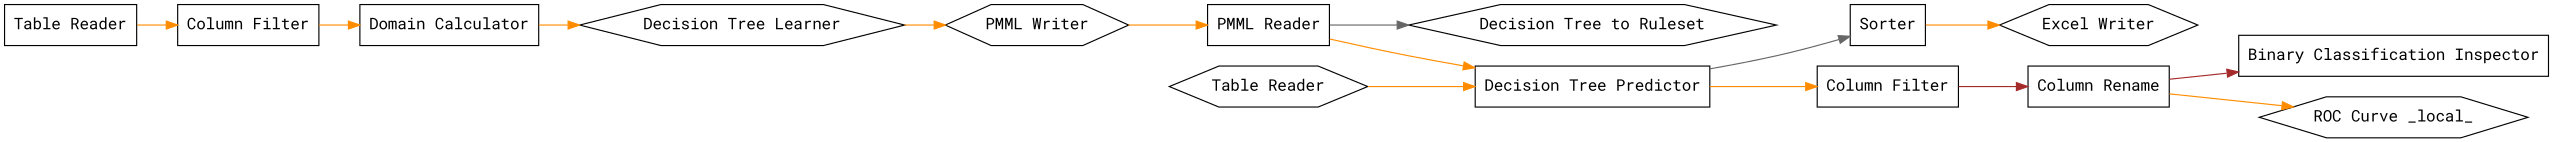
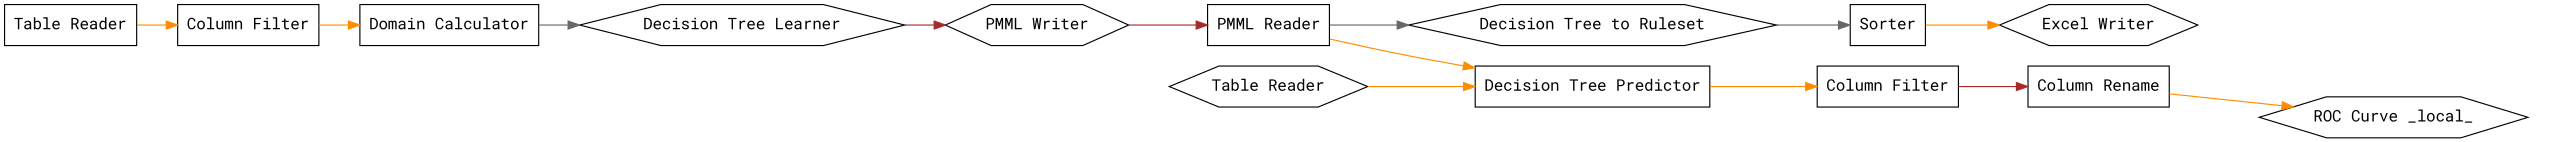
(553, 25) -> (553, 25)
(919, 25) -> (919, 25)
(1162, 25) -> (1162, 25)
(1775, 56) -> (1807, 25)
(2394, 56) -> none
